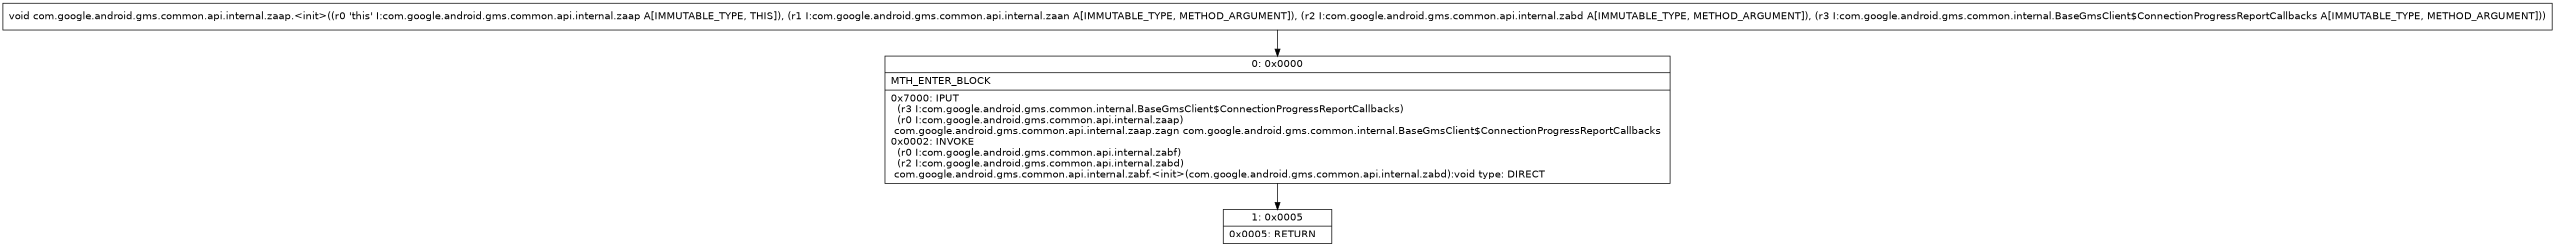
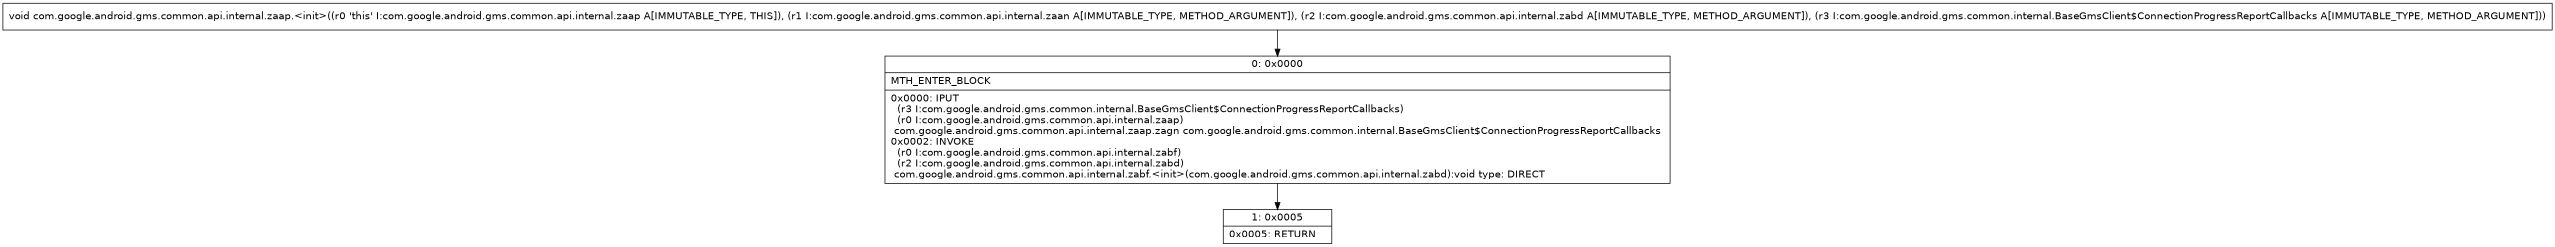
(928, 98) -> (928, 98)
